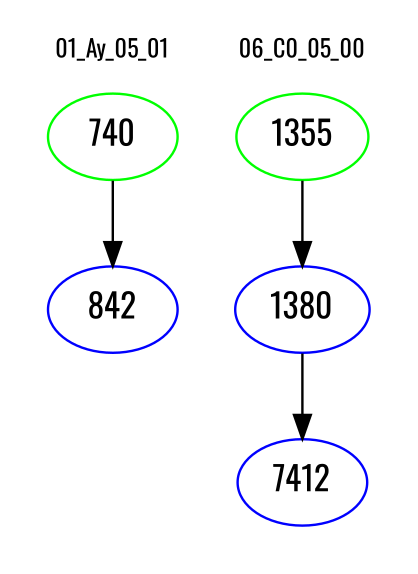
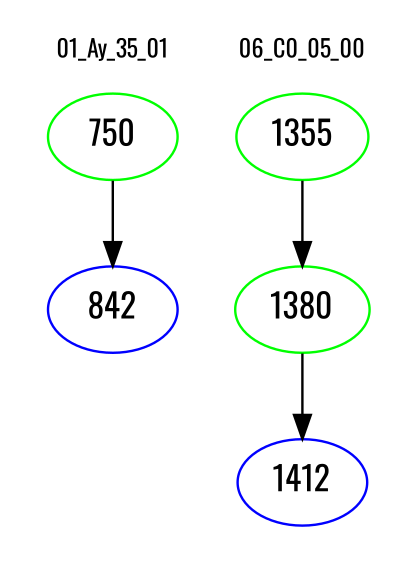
(113, 52) -> (113, 52)
(113, 137) -> (113, 137)
(302, 310) -> (302, 310)
(302, 482) -> (302, 482)
